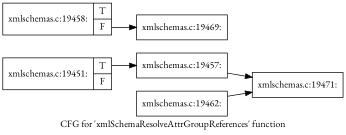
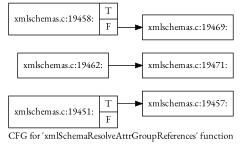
(236, 75) -> none
